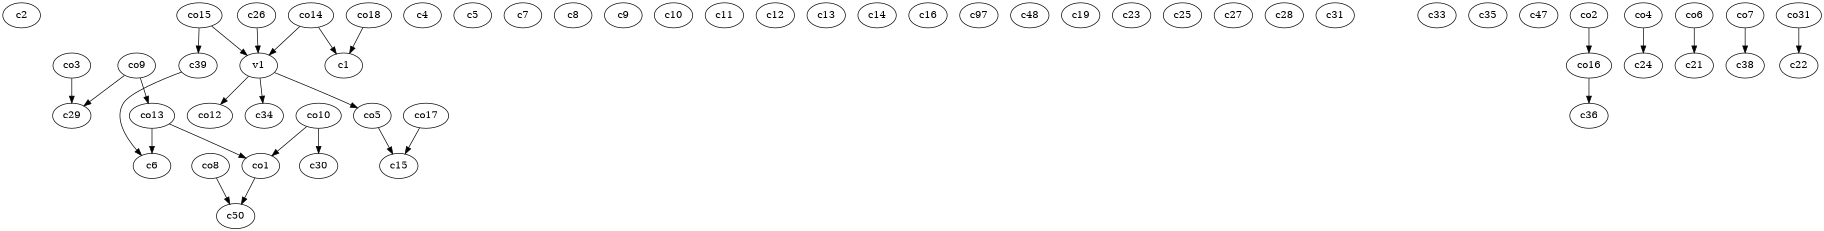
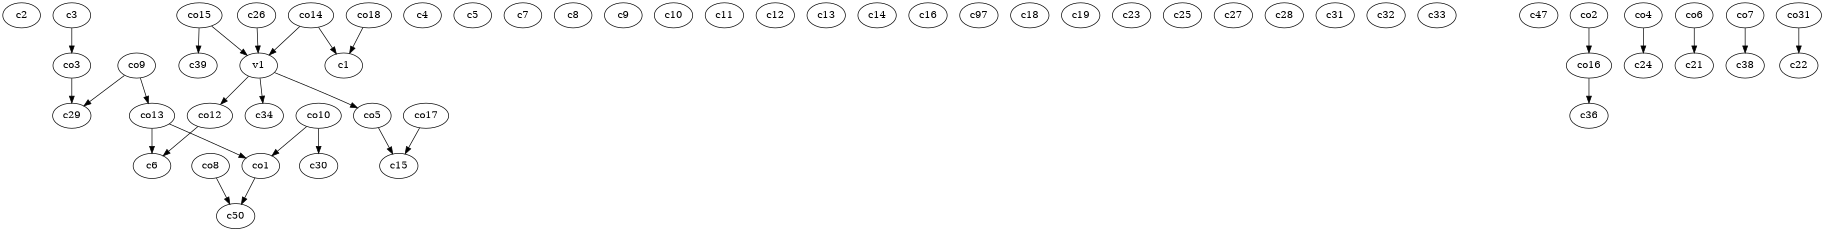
none -> (72, 15)
(1030, 15) -> (1030, 15)
none -> (1386, 15)
(1488, 15) -> none
(128, 98) -> (183, 139)
